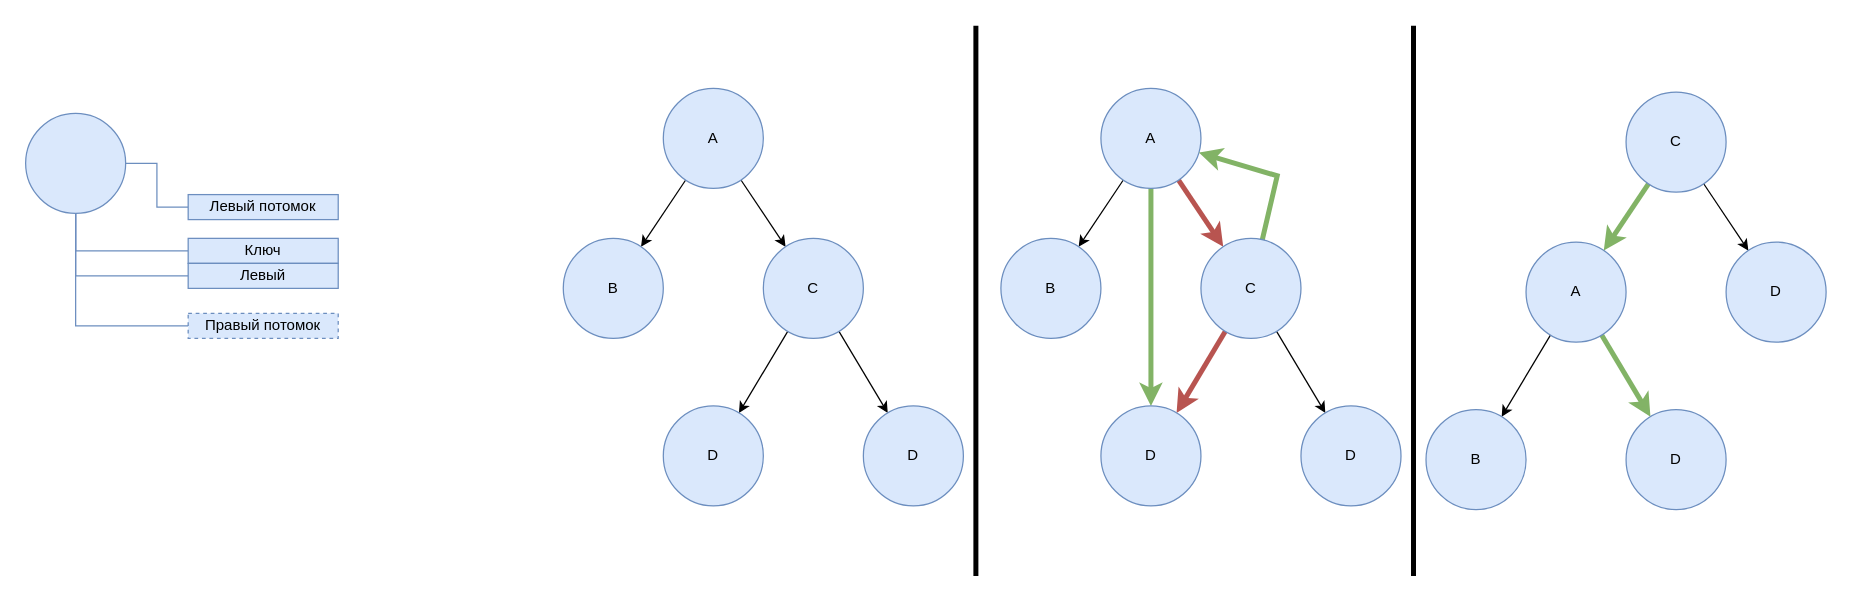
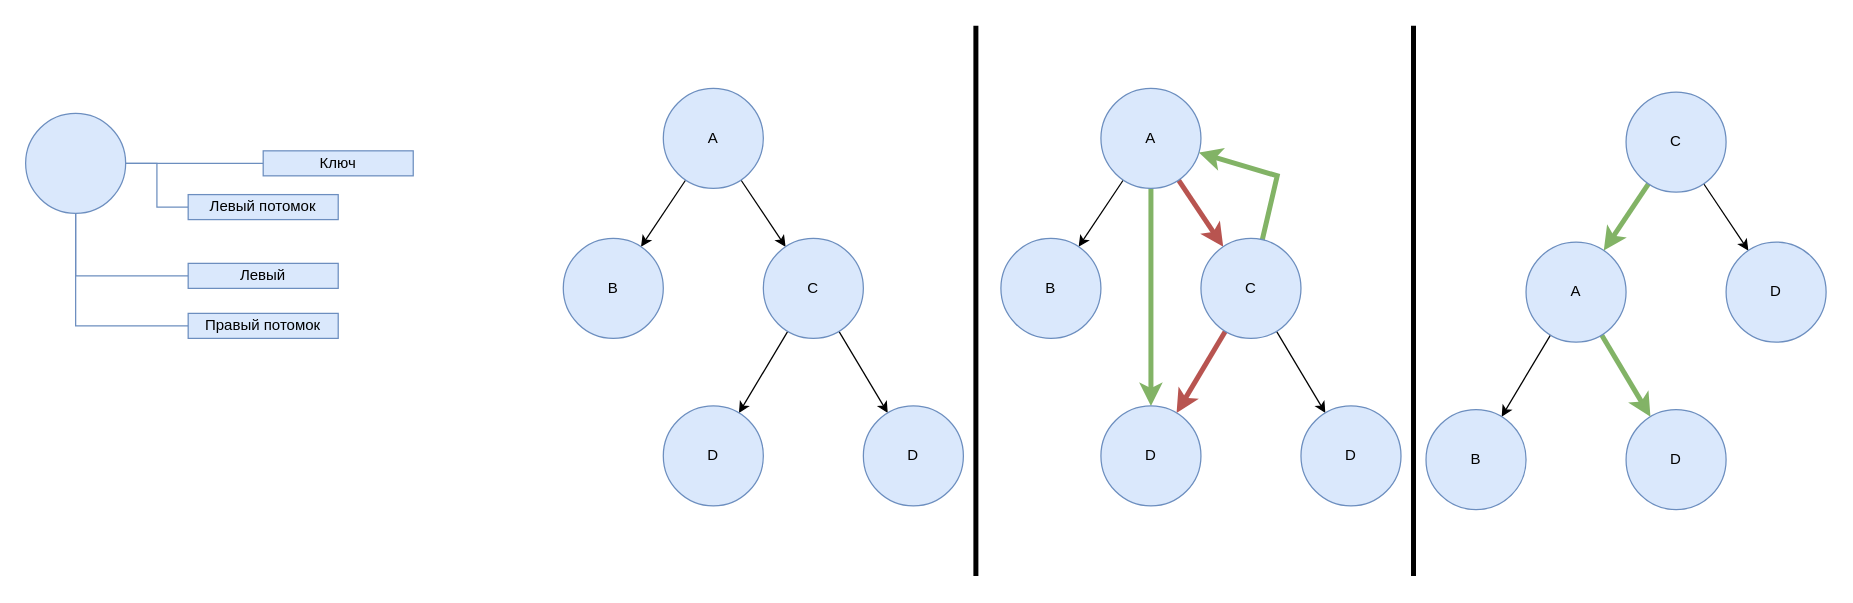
(263, 251) -> (338, 163)
(263, 326) -> (263, 326)
